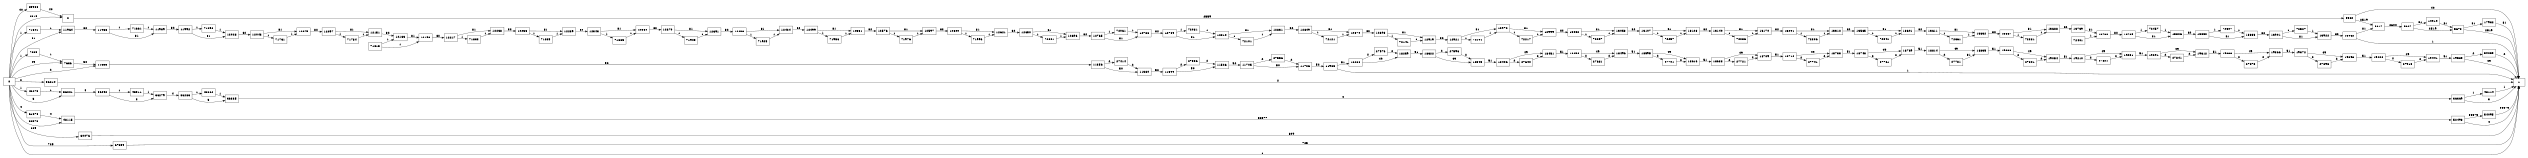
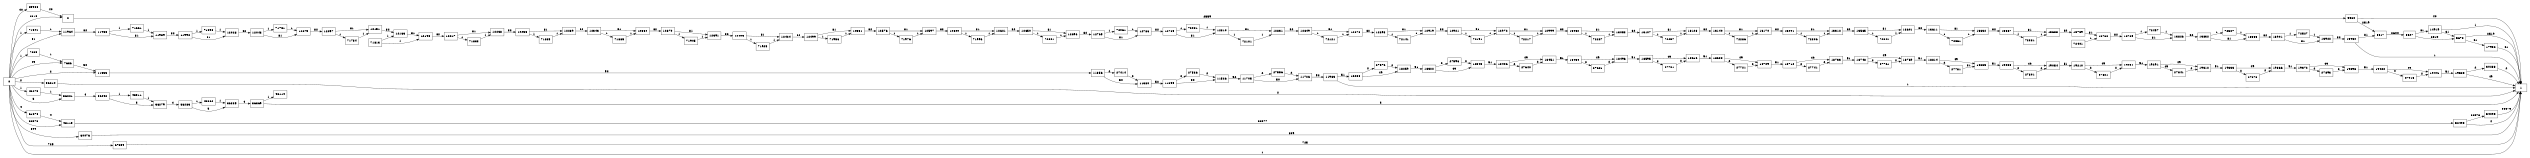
(2165, 55) -> (2167, 67)
(2504, 90) -> (2500, 29)
